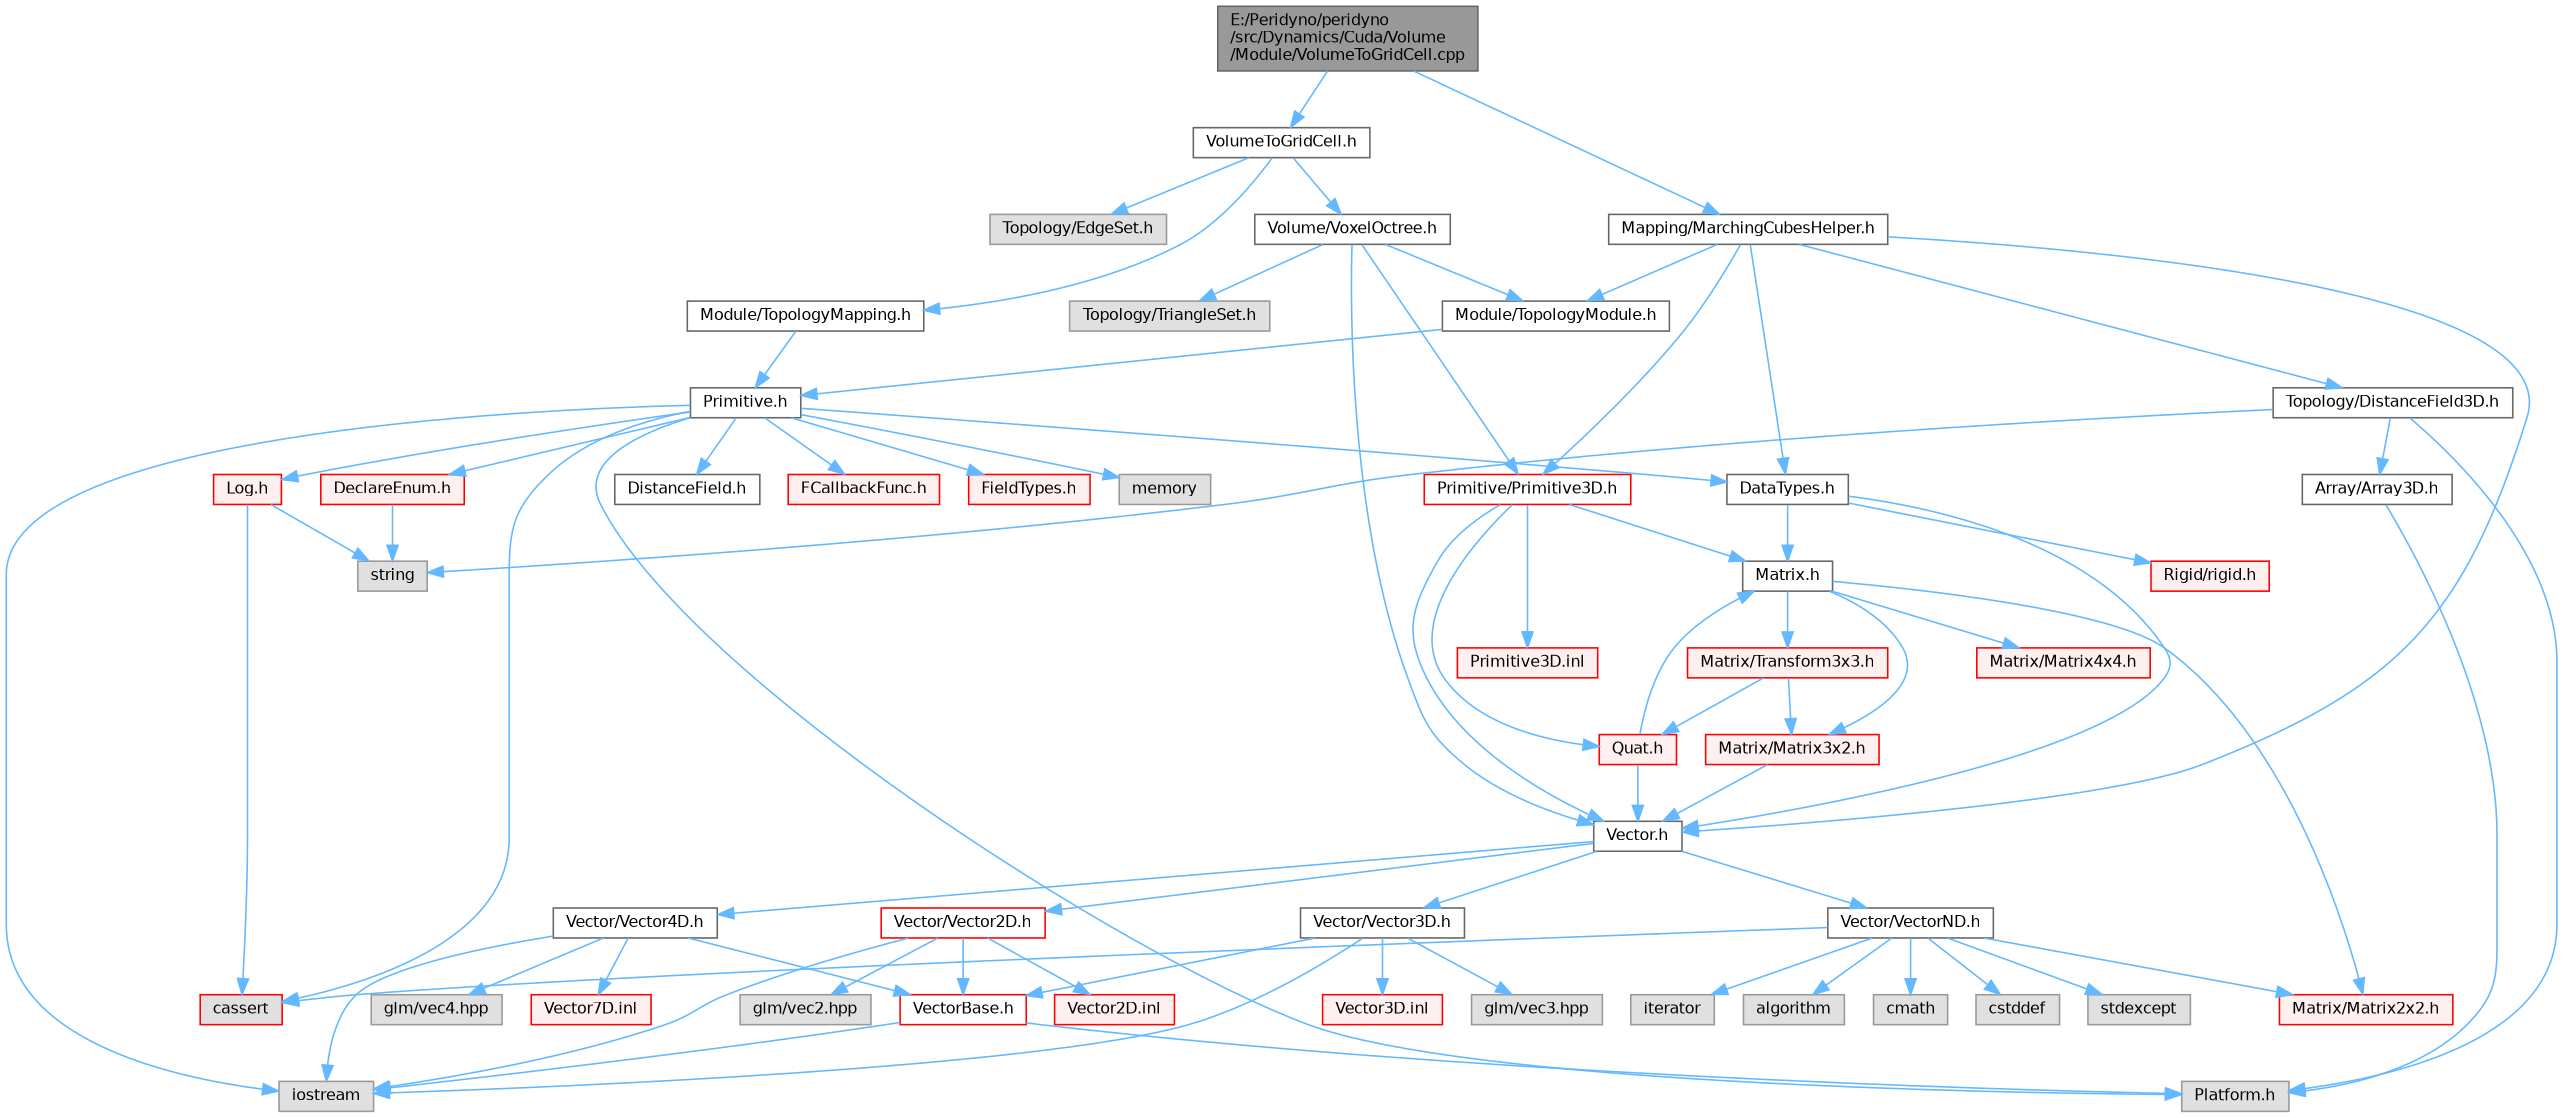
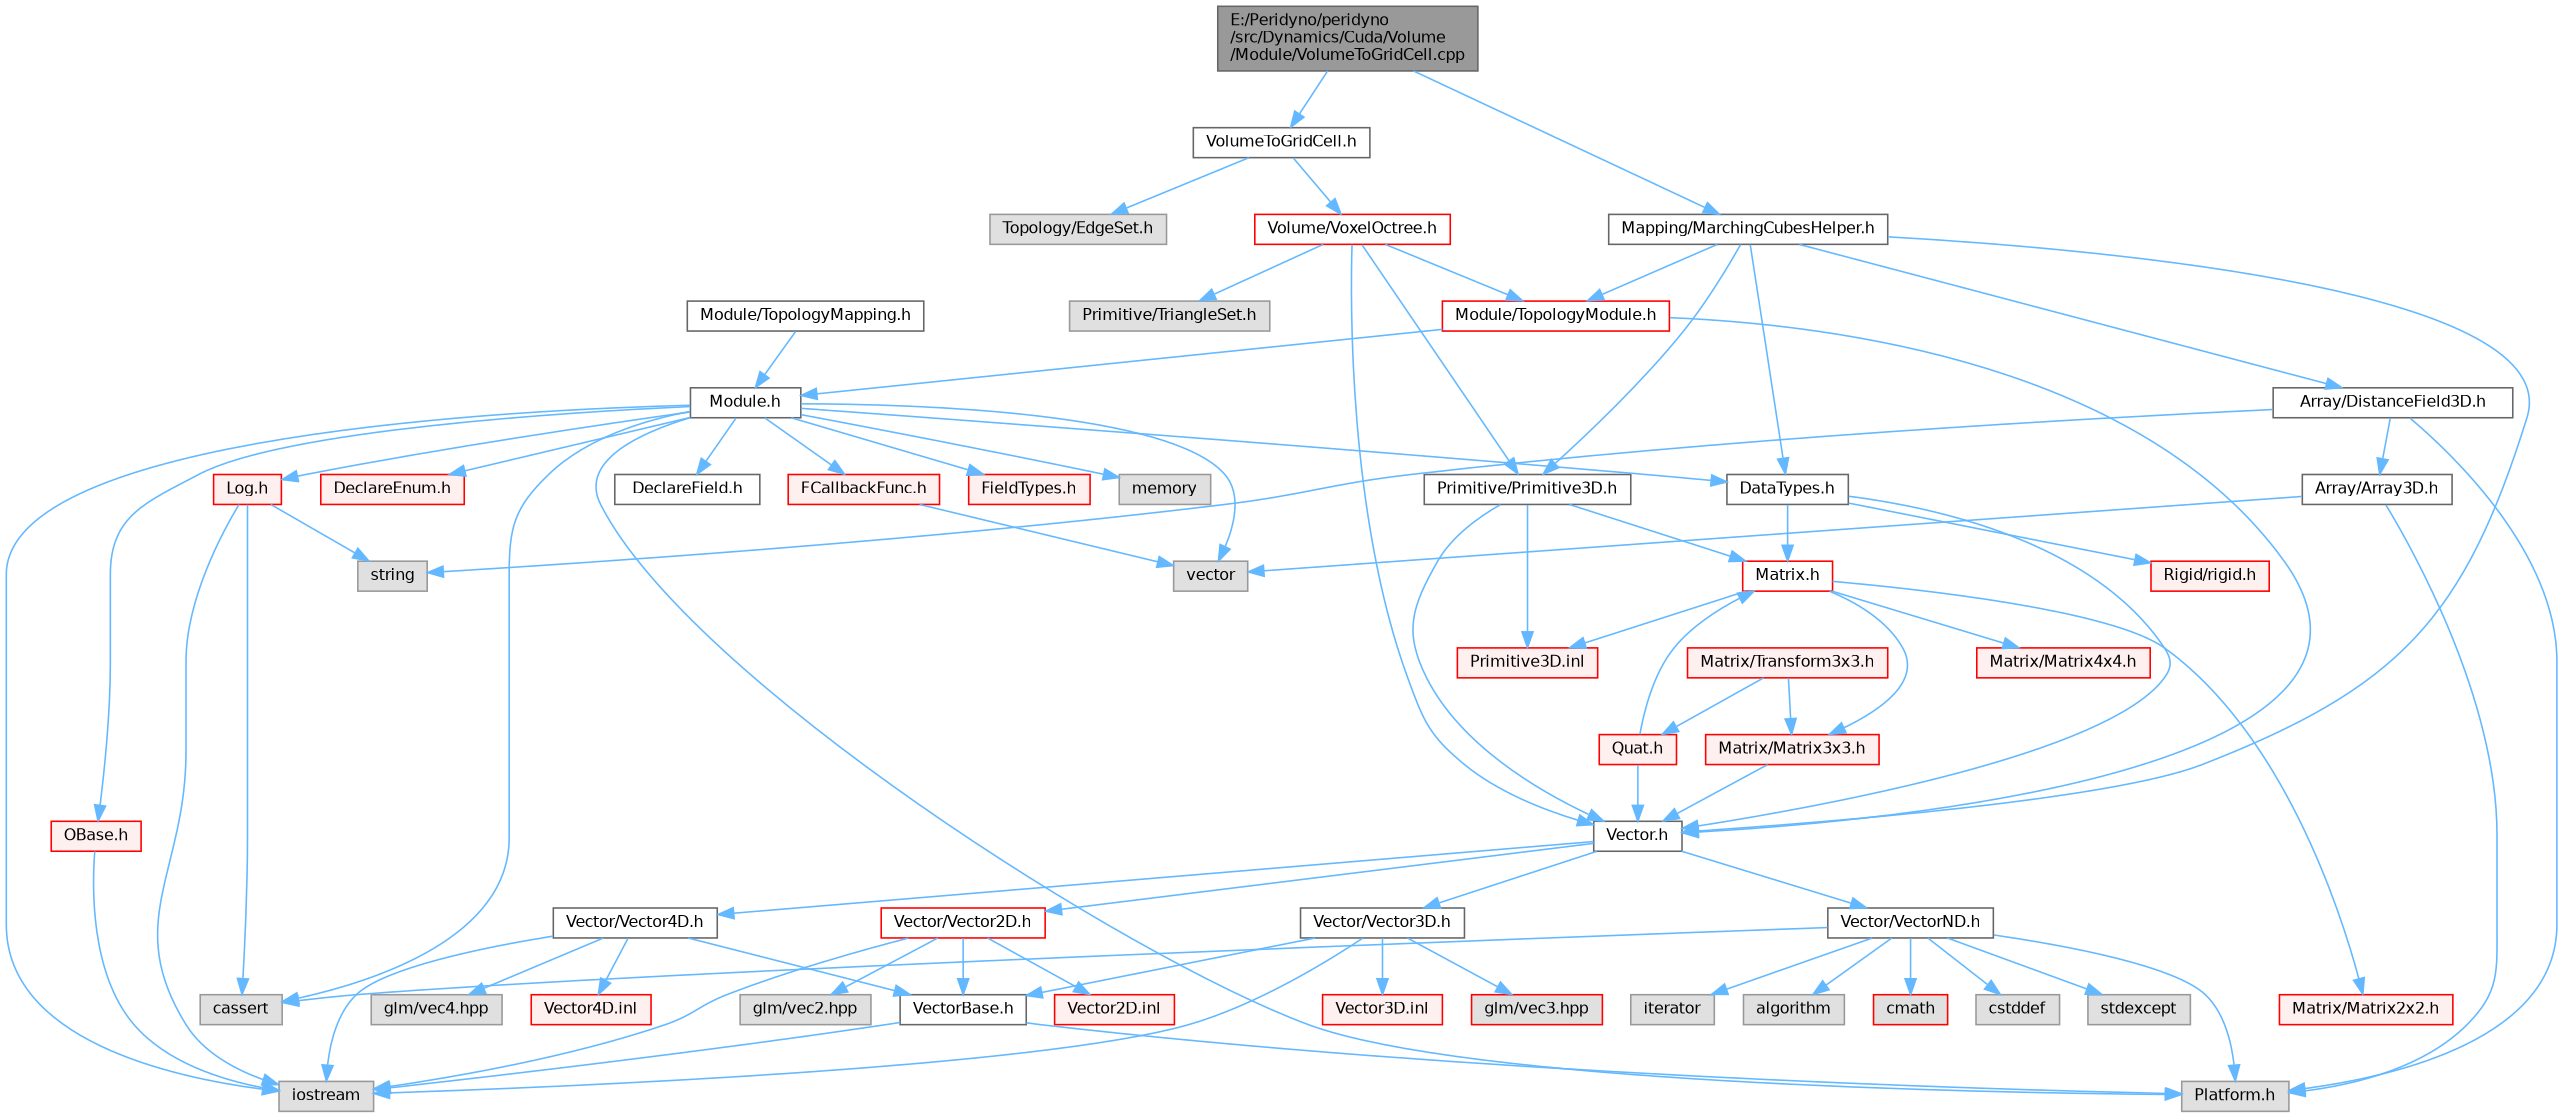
(1353, 229) -> (1353, 229)
(1124, 269) -> none
(1170, 316) -> (1170, 316)
(1556, 316) -> (1556, 316)
(746, 403) -> (746, 403)
(2393, 403) -> (2393, 403)
(687, 489) -> (687, 489)
(1528, 489) -> (1528, 489)
(393, 525) -> none
none -> (1211, 576)
(1788, 576) -> (1788, 576)
none -> (2296, 593)
(1788, 612) -> (1665, 617)
(1435, 658) -> none
(1792, 750) -> (1792, 750)
none -> (180, 811)
none -> (96, 836)
(2130, 965) -> (2140, 965)
(241, 1010) -> (241, 1010)
(591, 1010) -> (591, 1010)
(963, 1010) -> (963, 1010)
(1537, 1010) -> (1537, 1010)
(1911, 1010) -> (1911, 1010)
